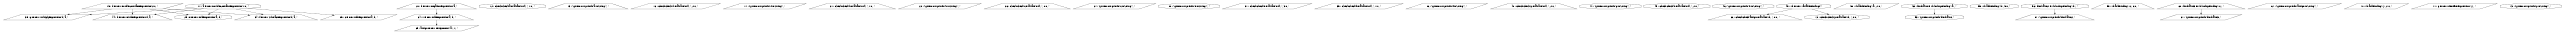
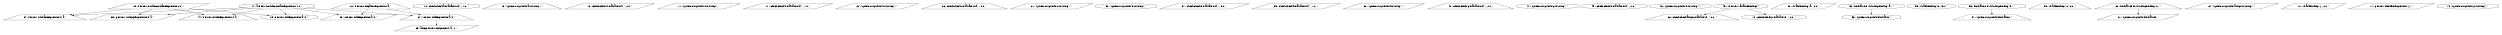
(852, 6) -> (788, 6)
none -> (365, 11)
none -> (357, 12)
